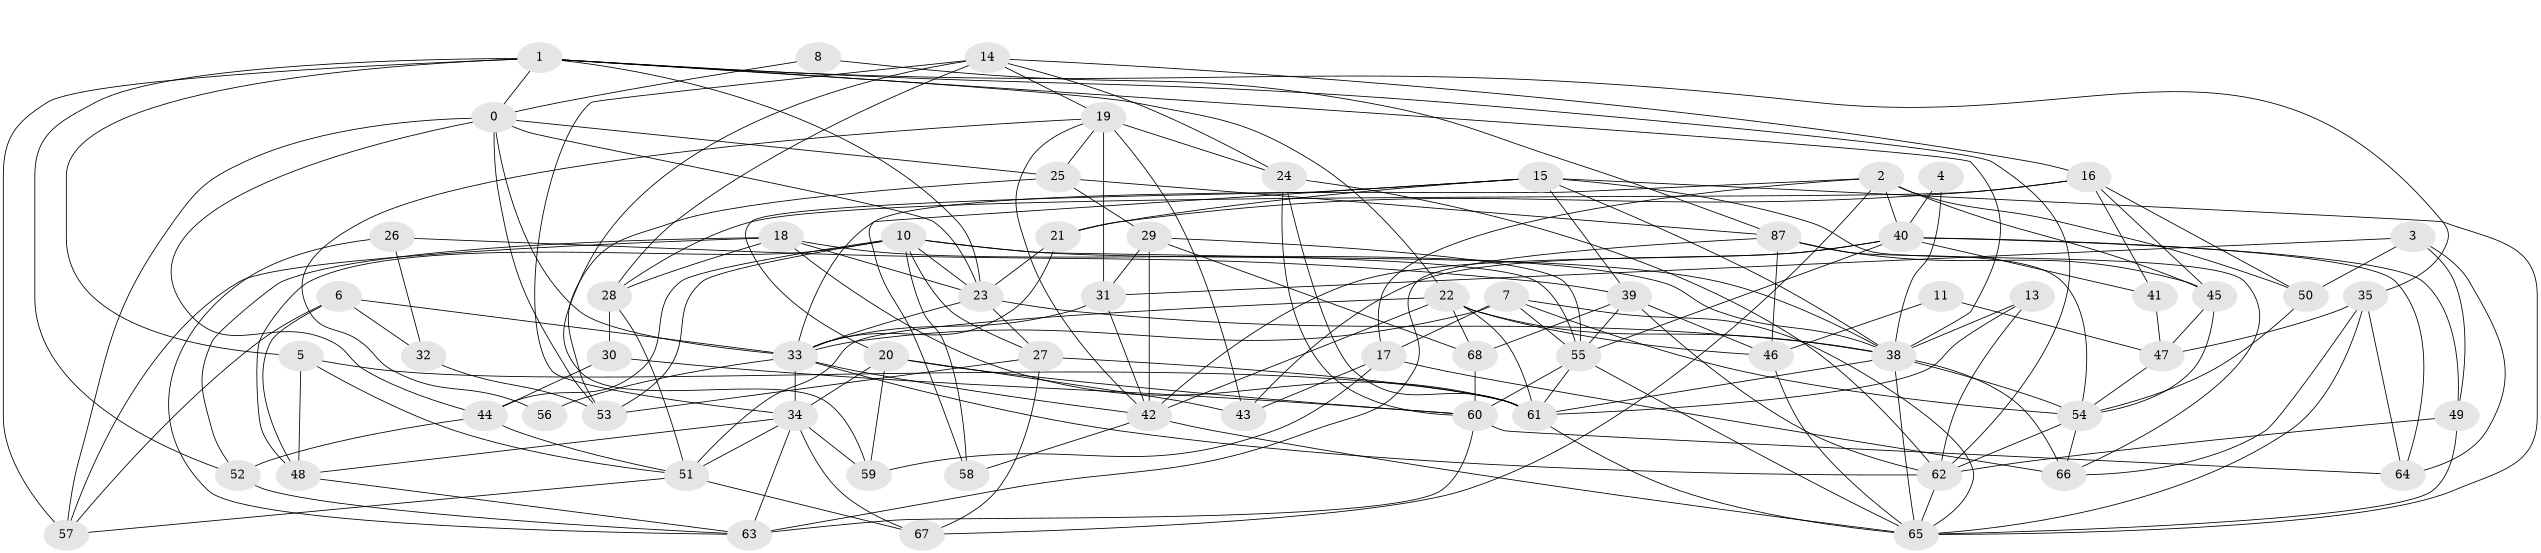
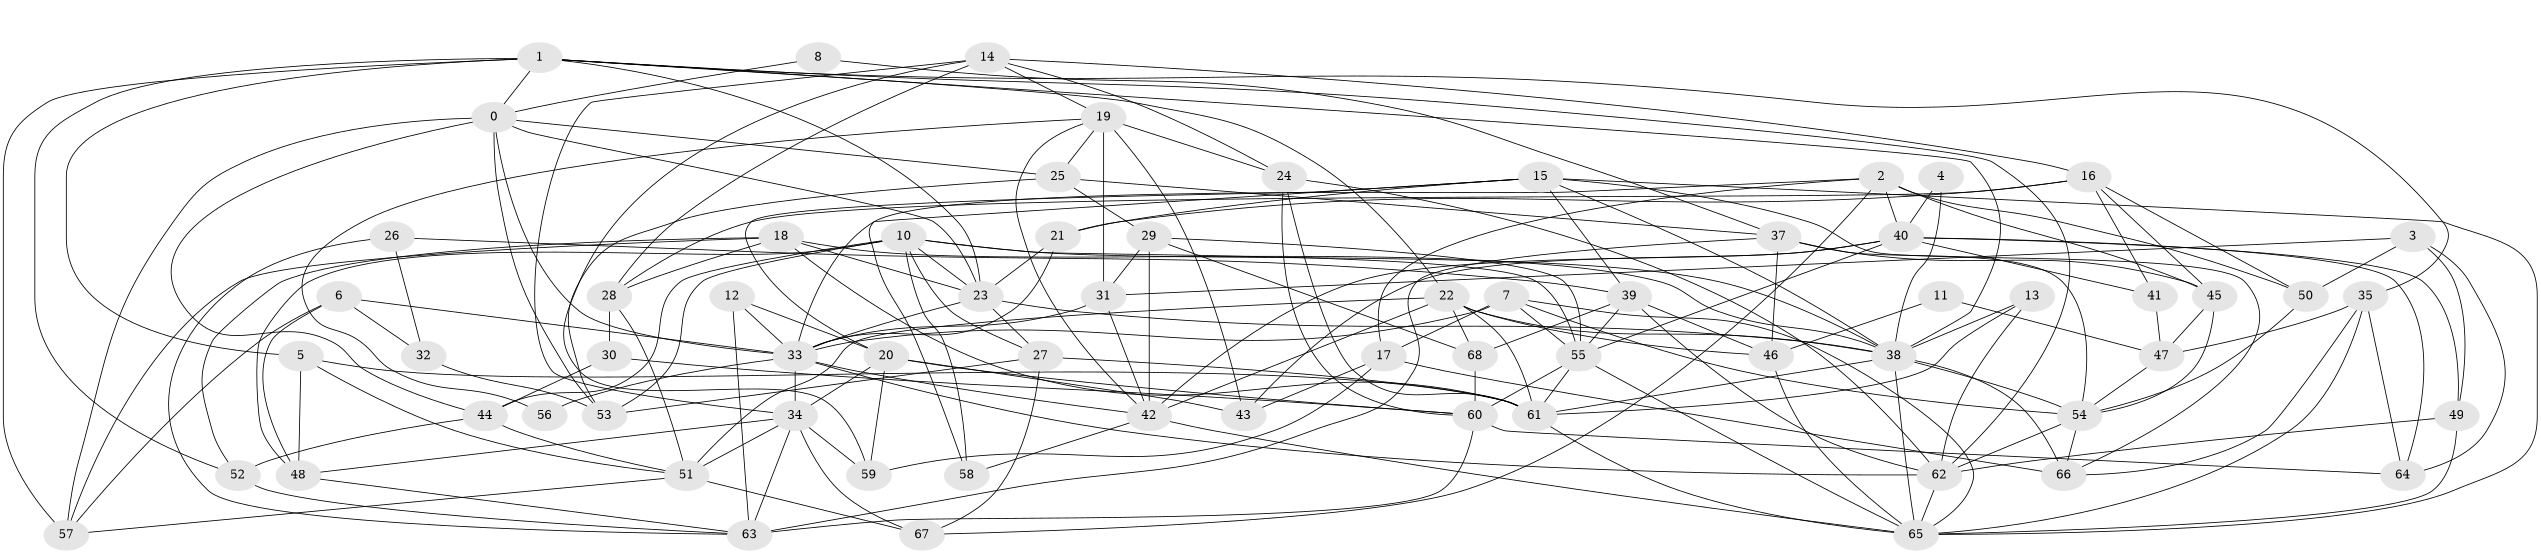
(1779, 237) -> (1779, 237)
none -> (732, 296)
